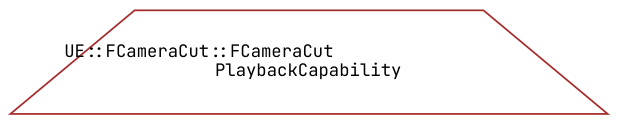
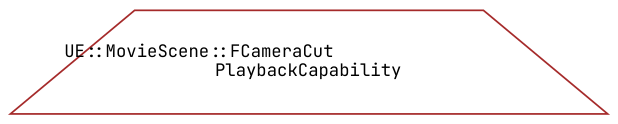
(309, 62) -> (309, 62)
